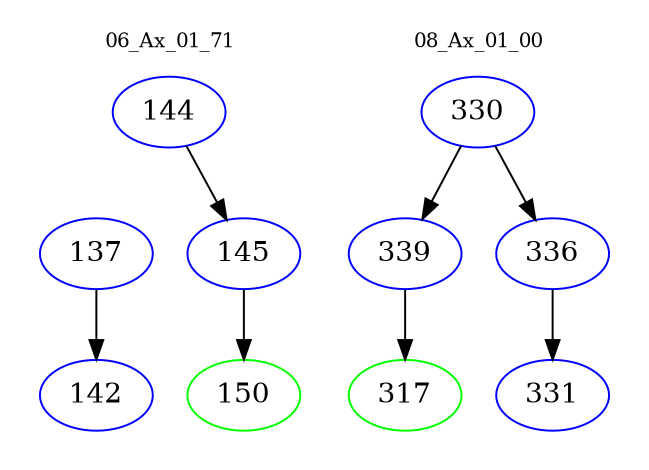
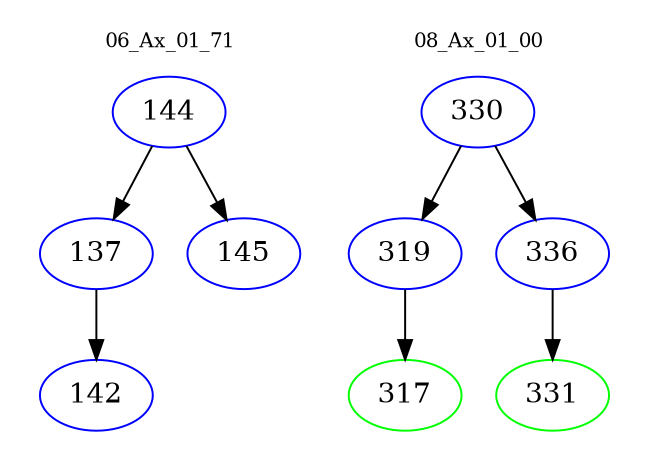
none -> (138, 174)
(405, 254) -> (405, 254)
(244, 395) -> none
(553, 395) -> (553, 395)
